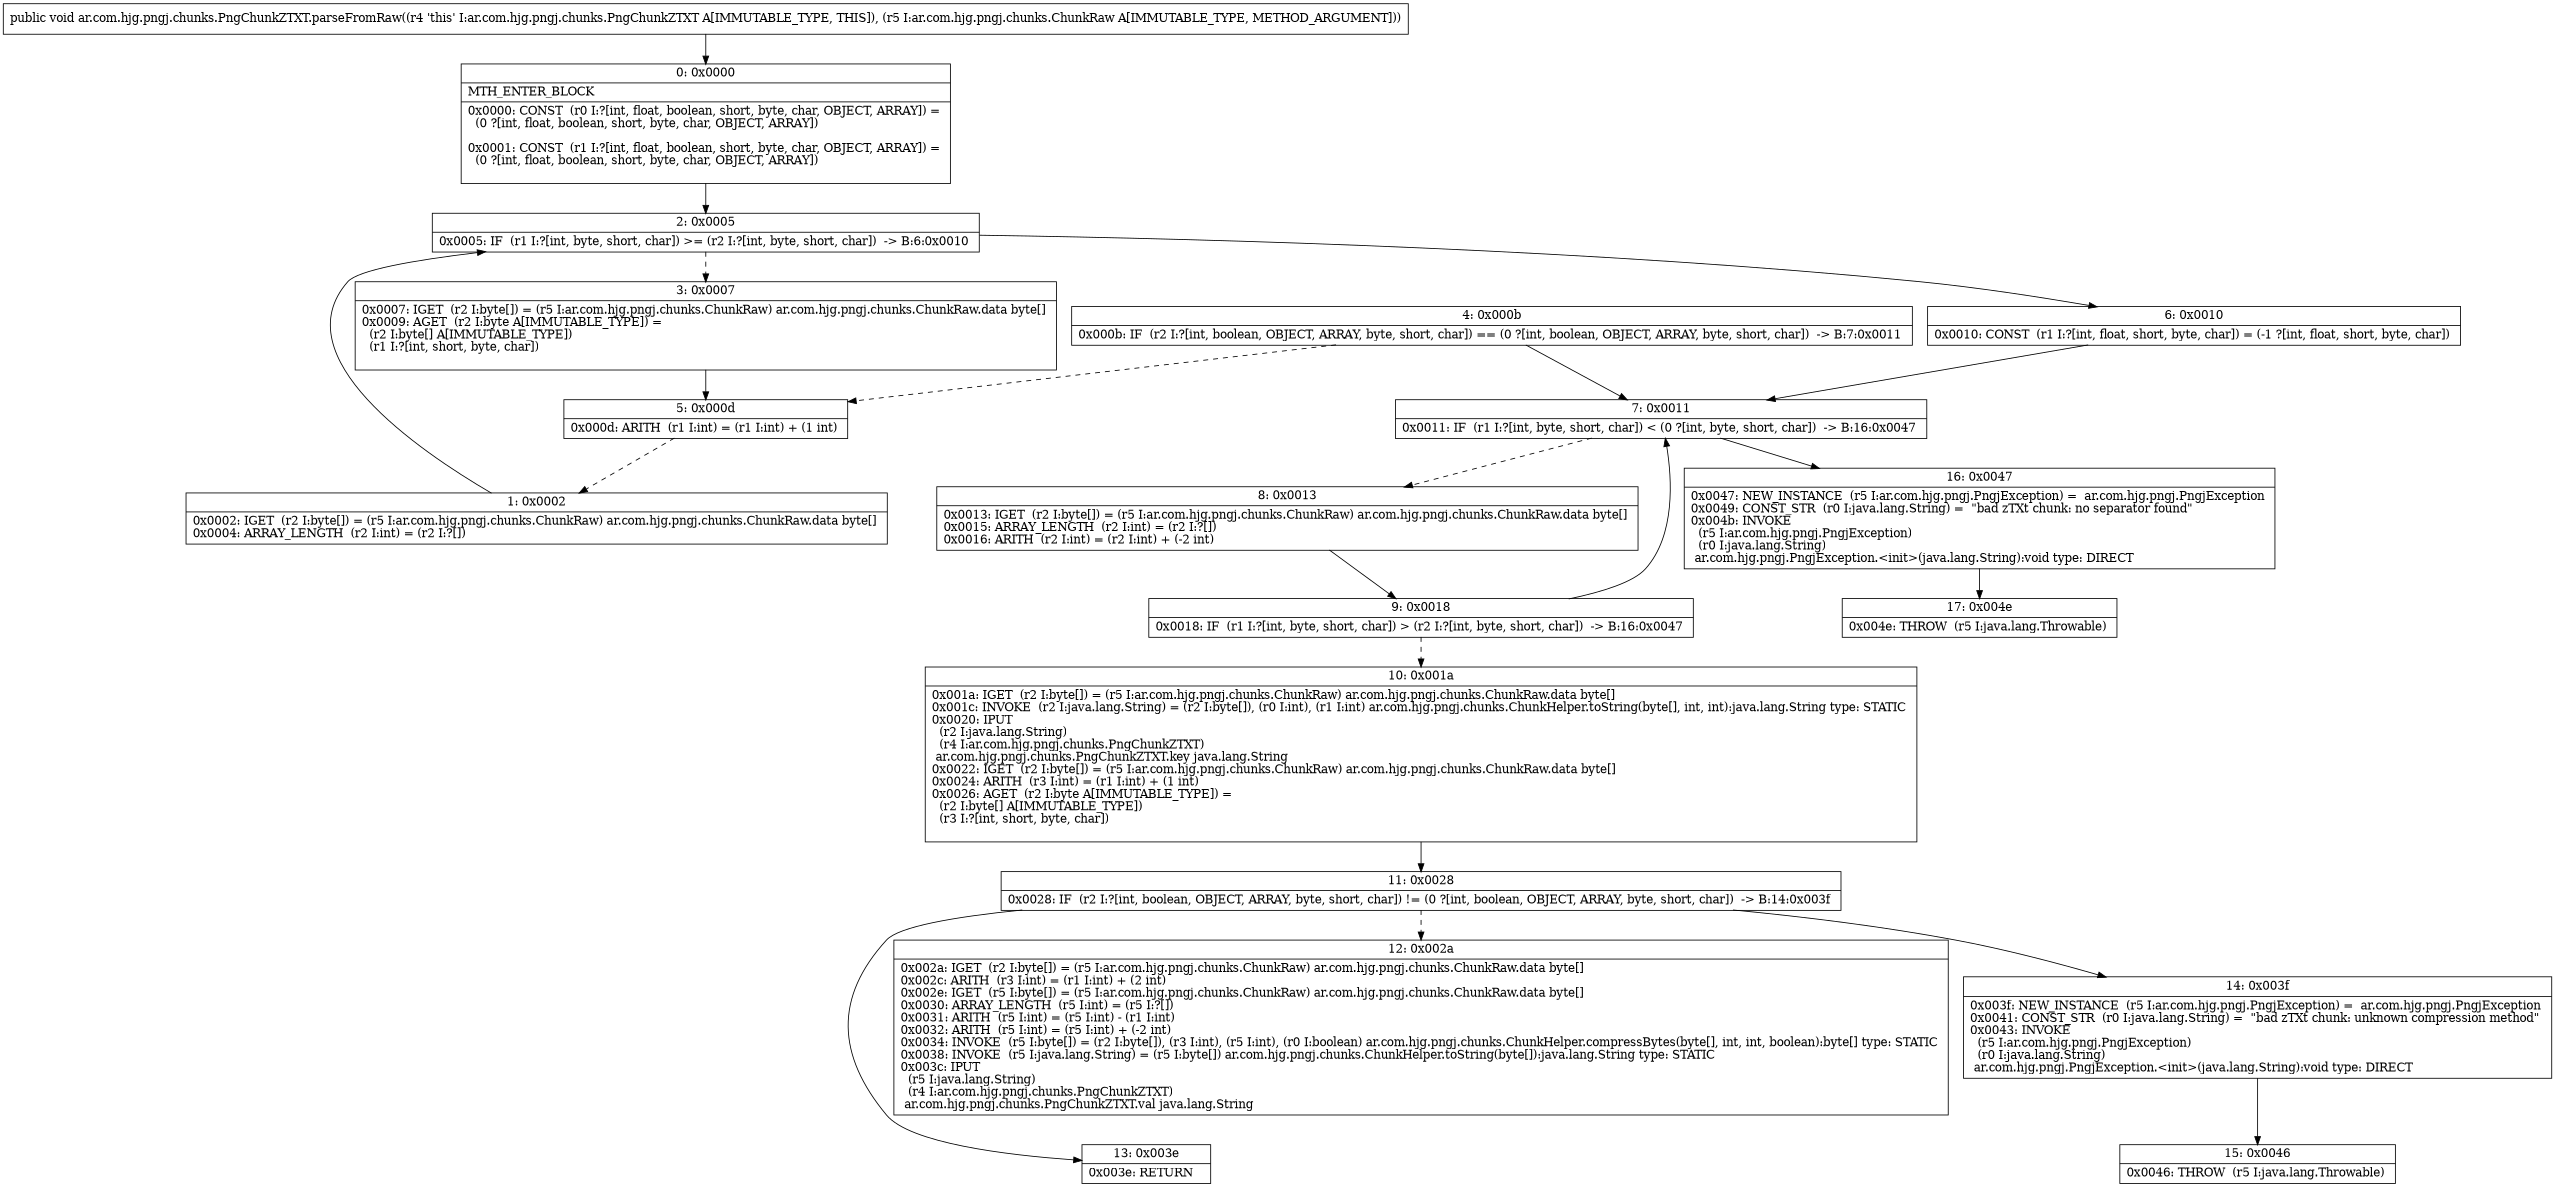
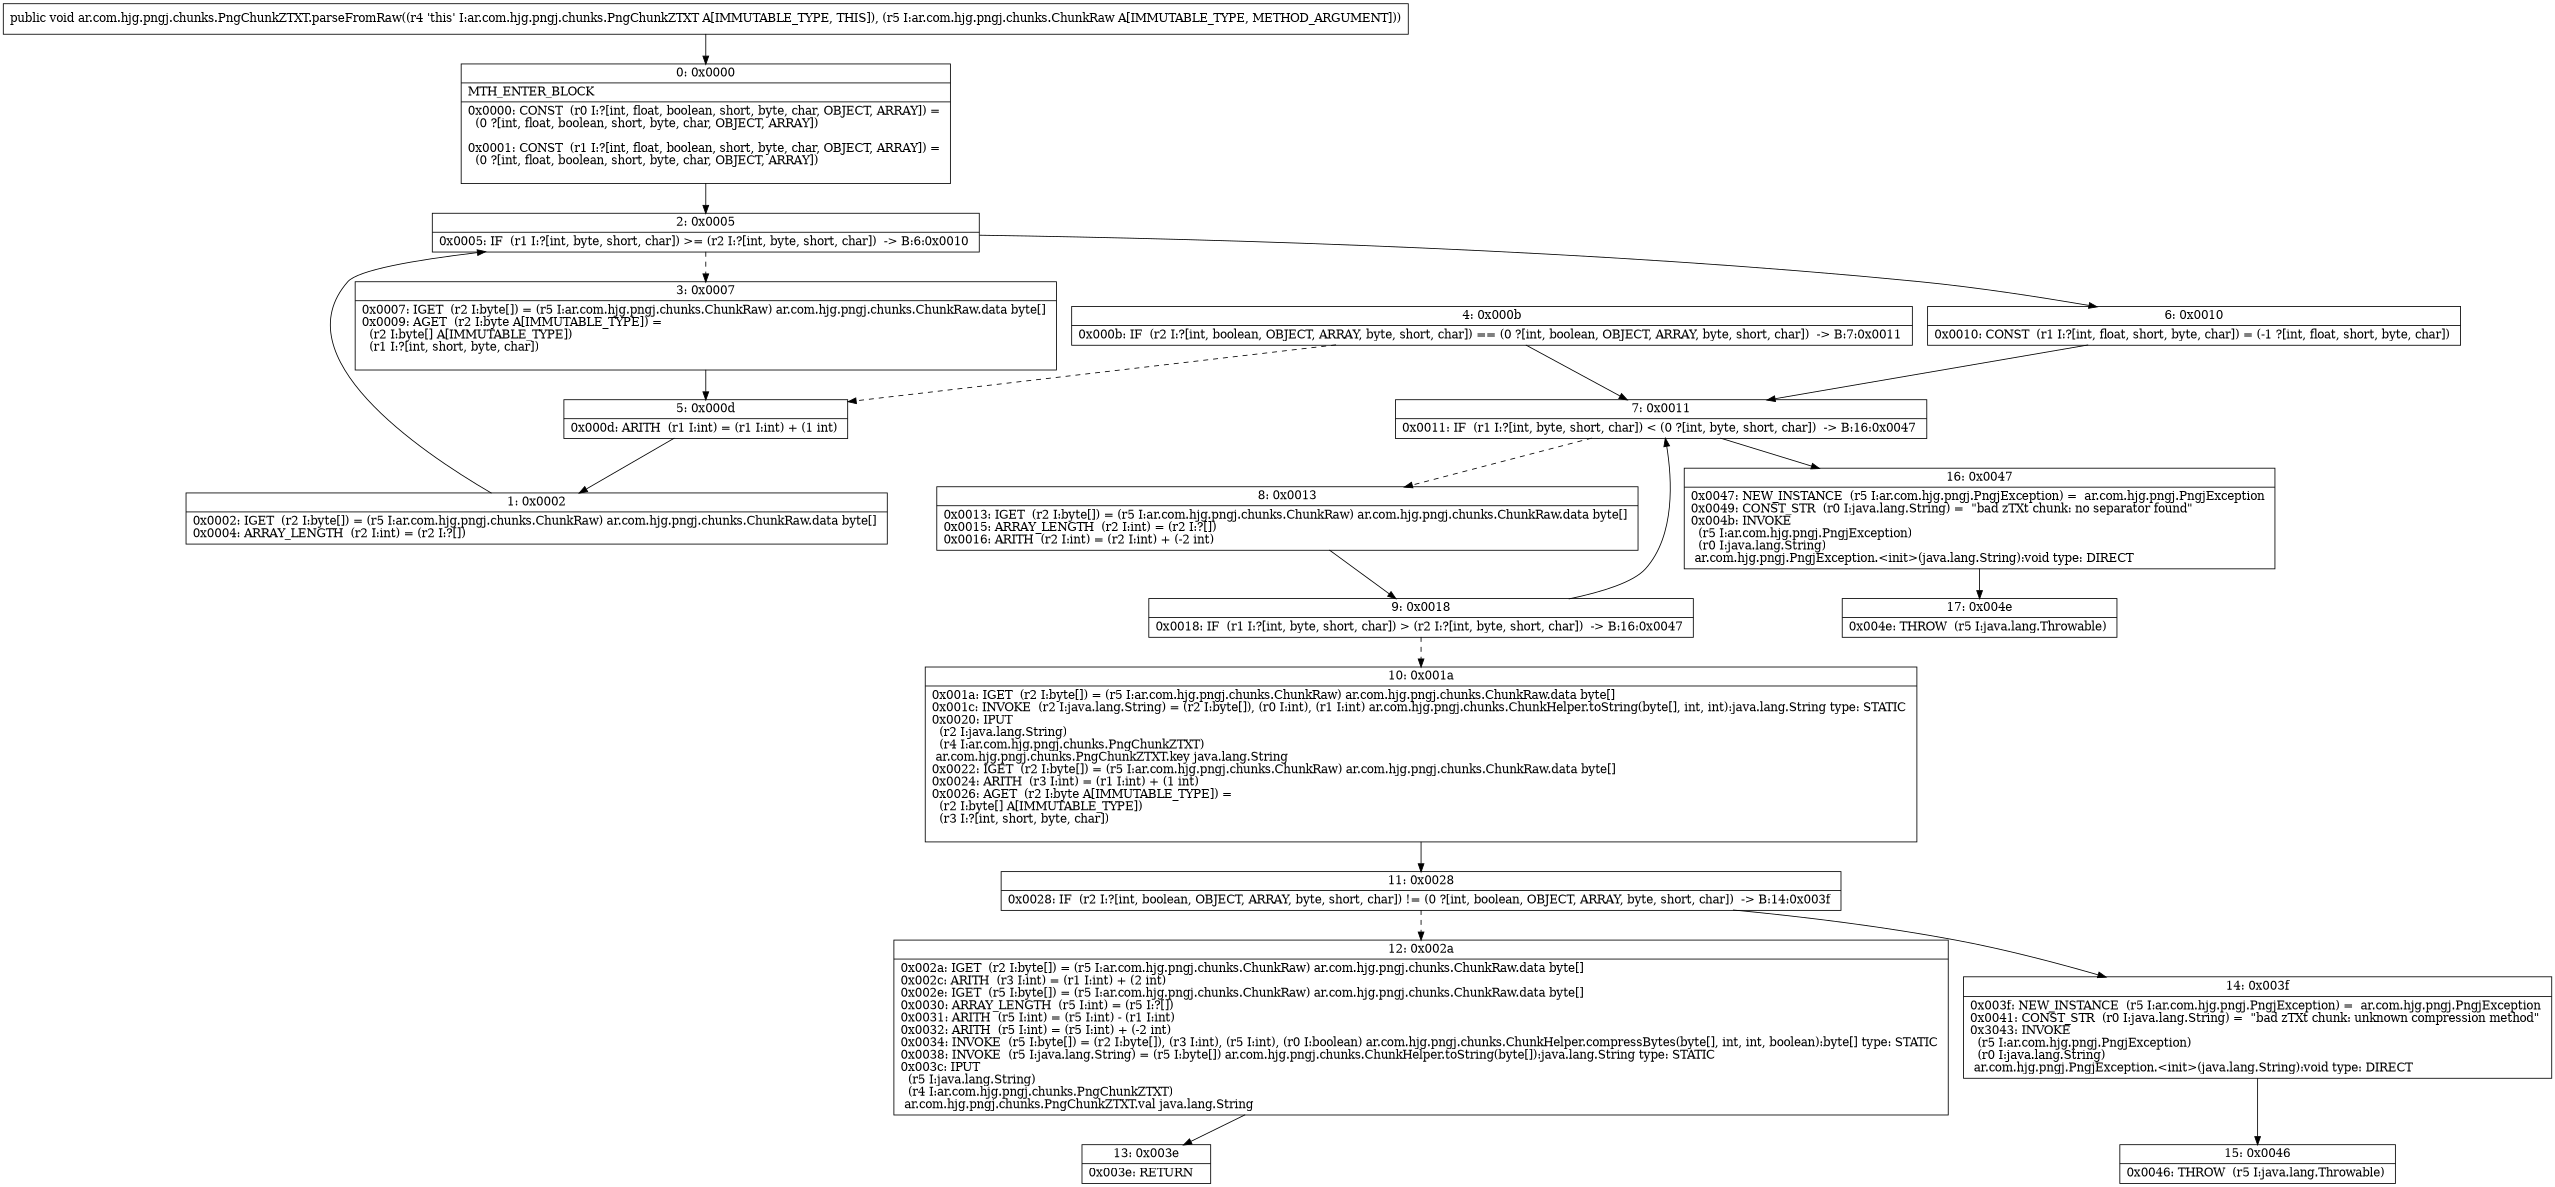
(630, 463) -> (630, 463)
(2024, 1031) -> (2024, 1031)
(853, 1054) -> (1218, 1128)
